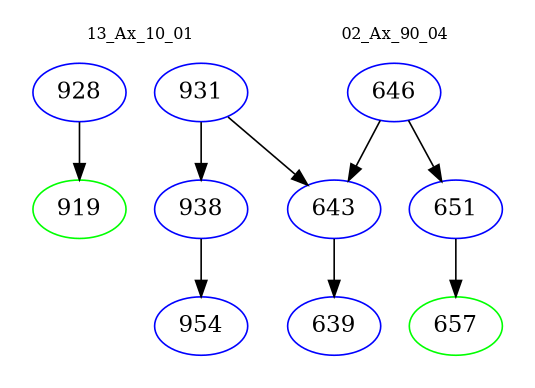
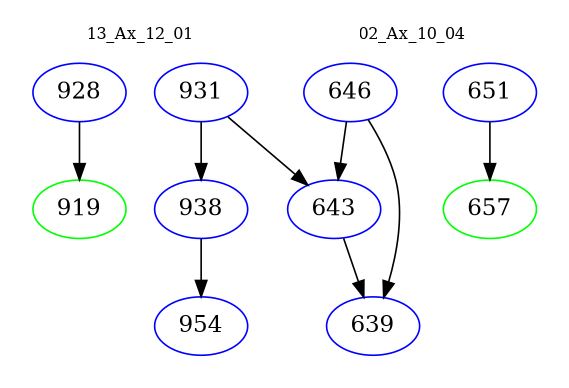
(140, 35) -> (140, 35)
(395, 35) -> (412, 35)
(421, 144) -> (399, 198)
